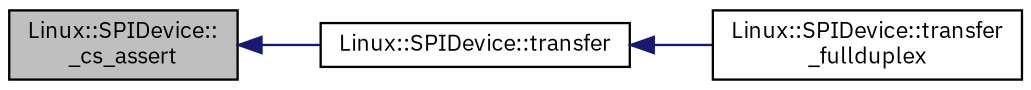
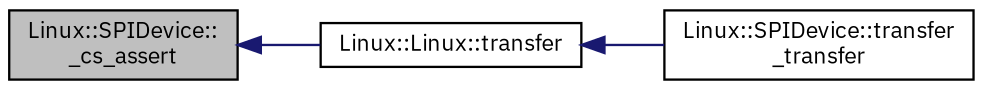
(475, 45) -> (451, 45)
(867, 45) -> (819, 45)
